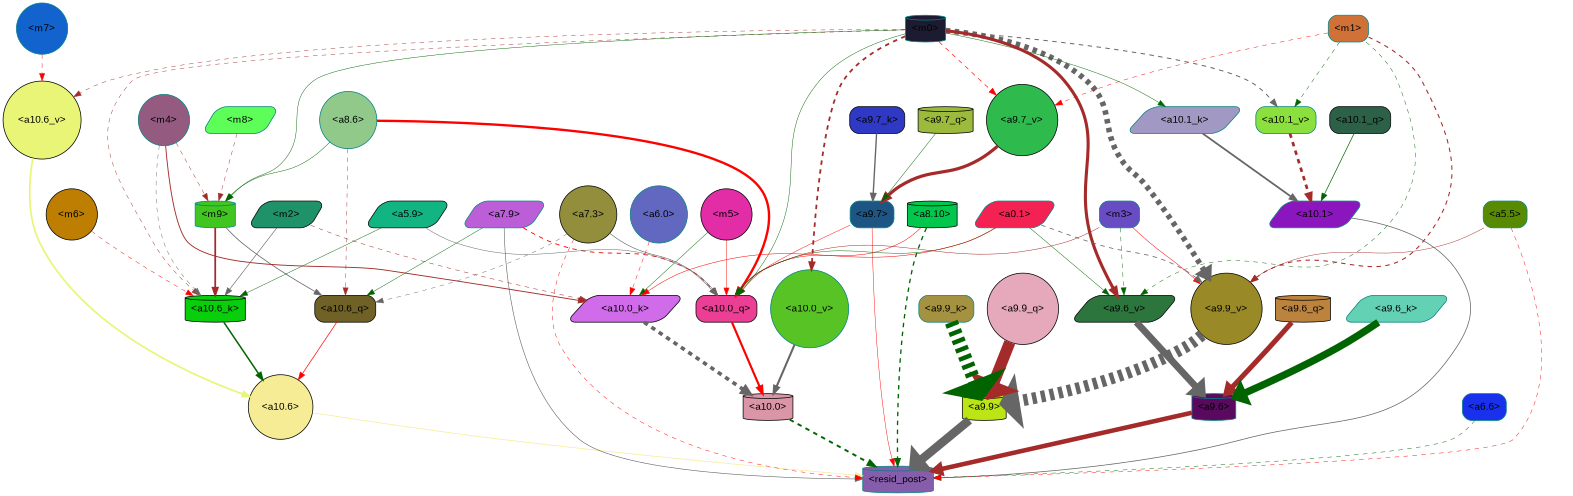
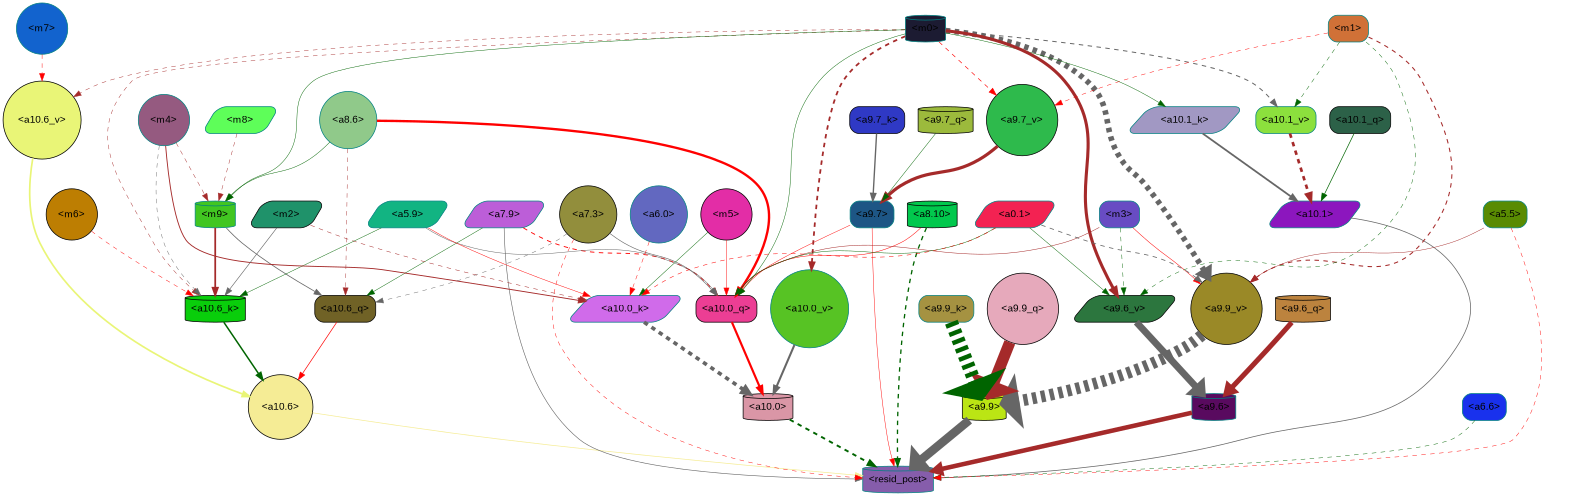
(408, 214) -> (408, 214)
(776, 254) -> (776, 254)
none -> (496, 261)
(625, 309) -> (625, 309)
(1397, 309) -> none
